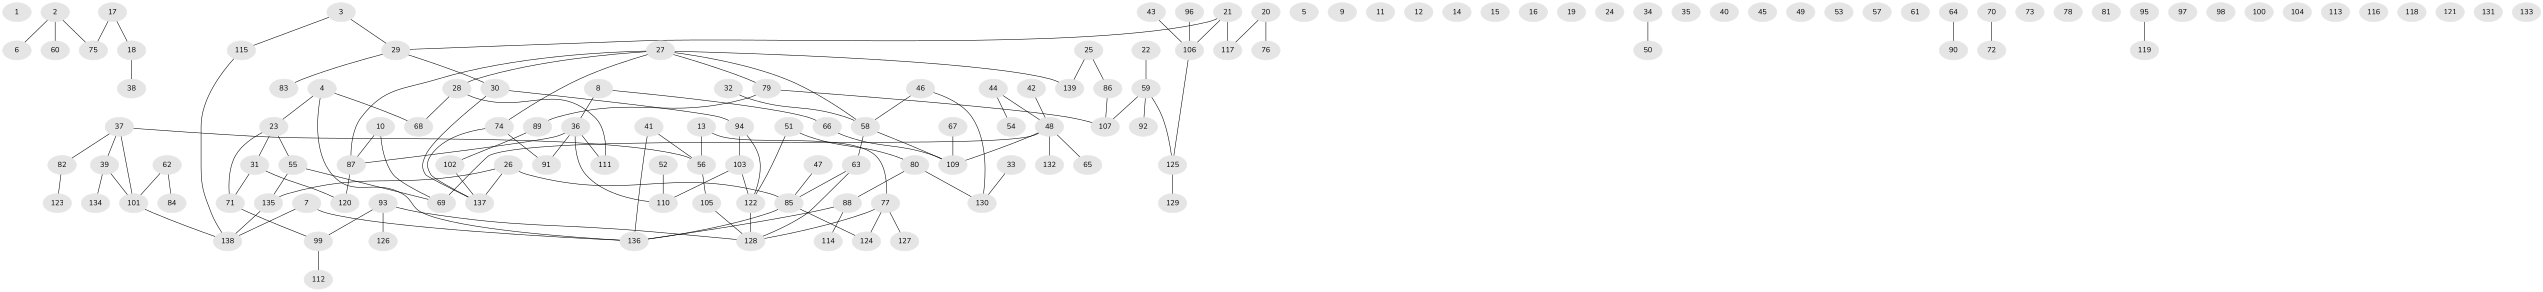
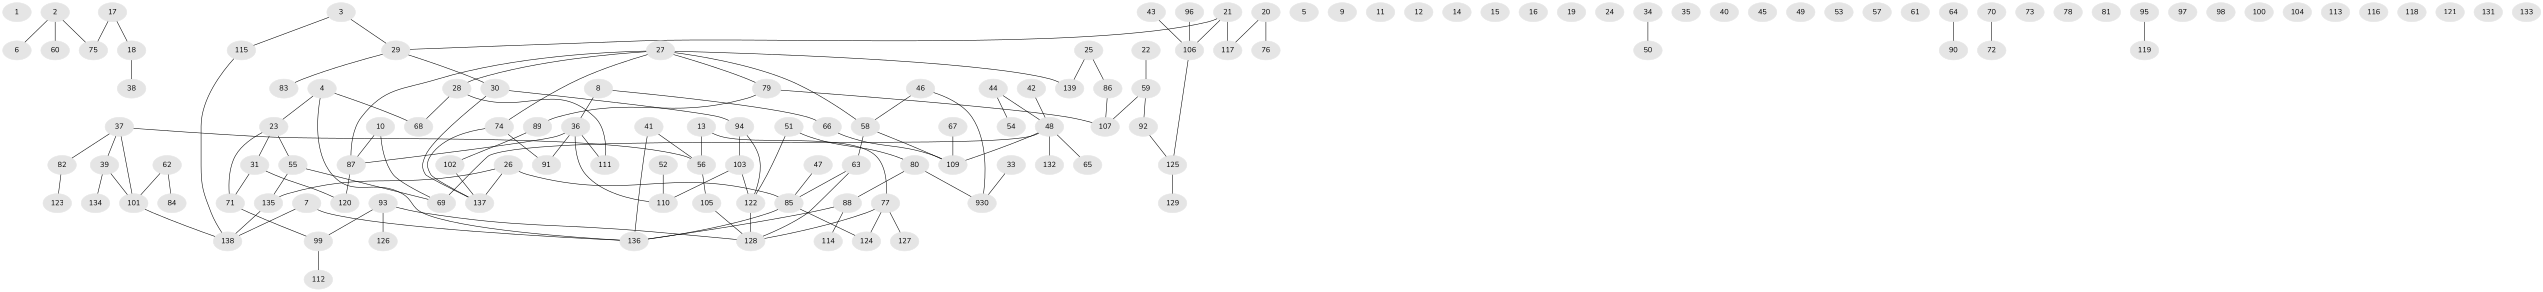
(728, 89) -> none
(1165, 125) -> (1158, 146)
(982, 203) -> (982, 203)
